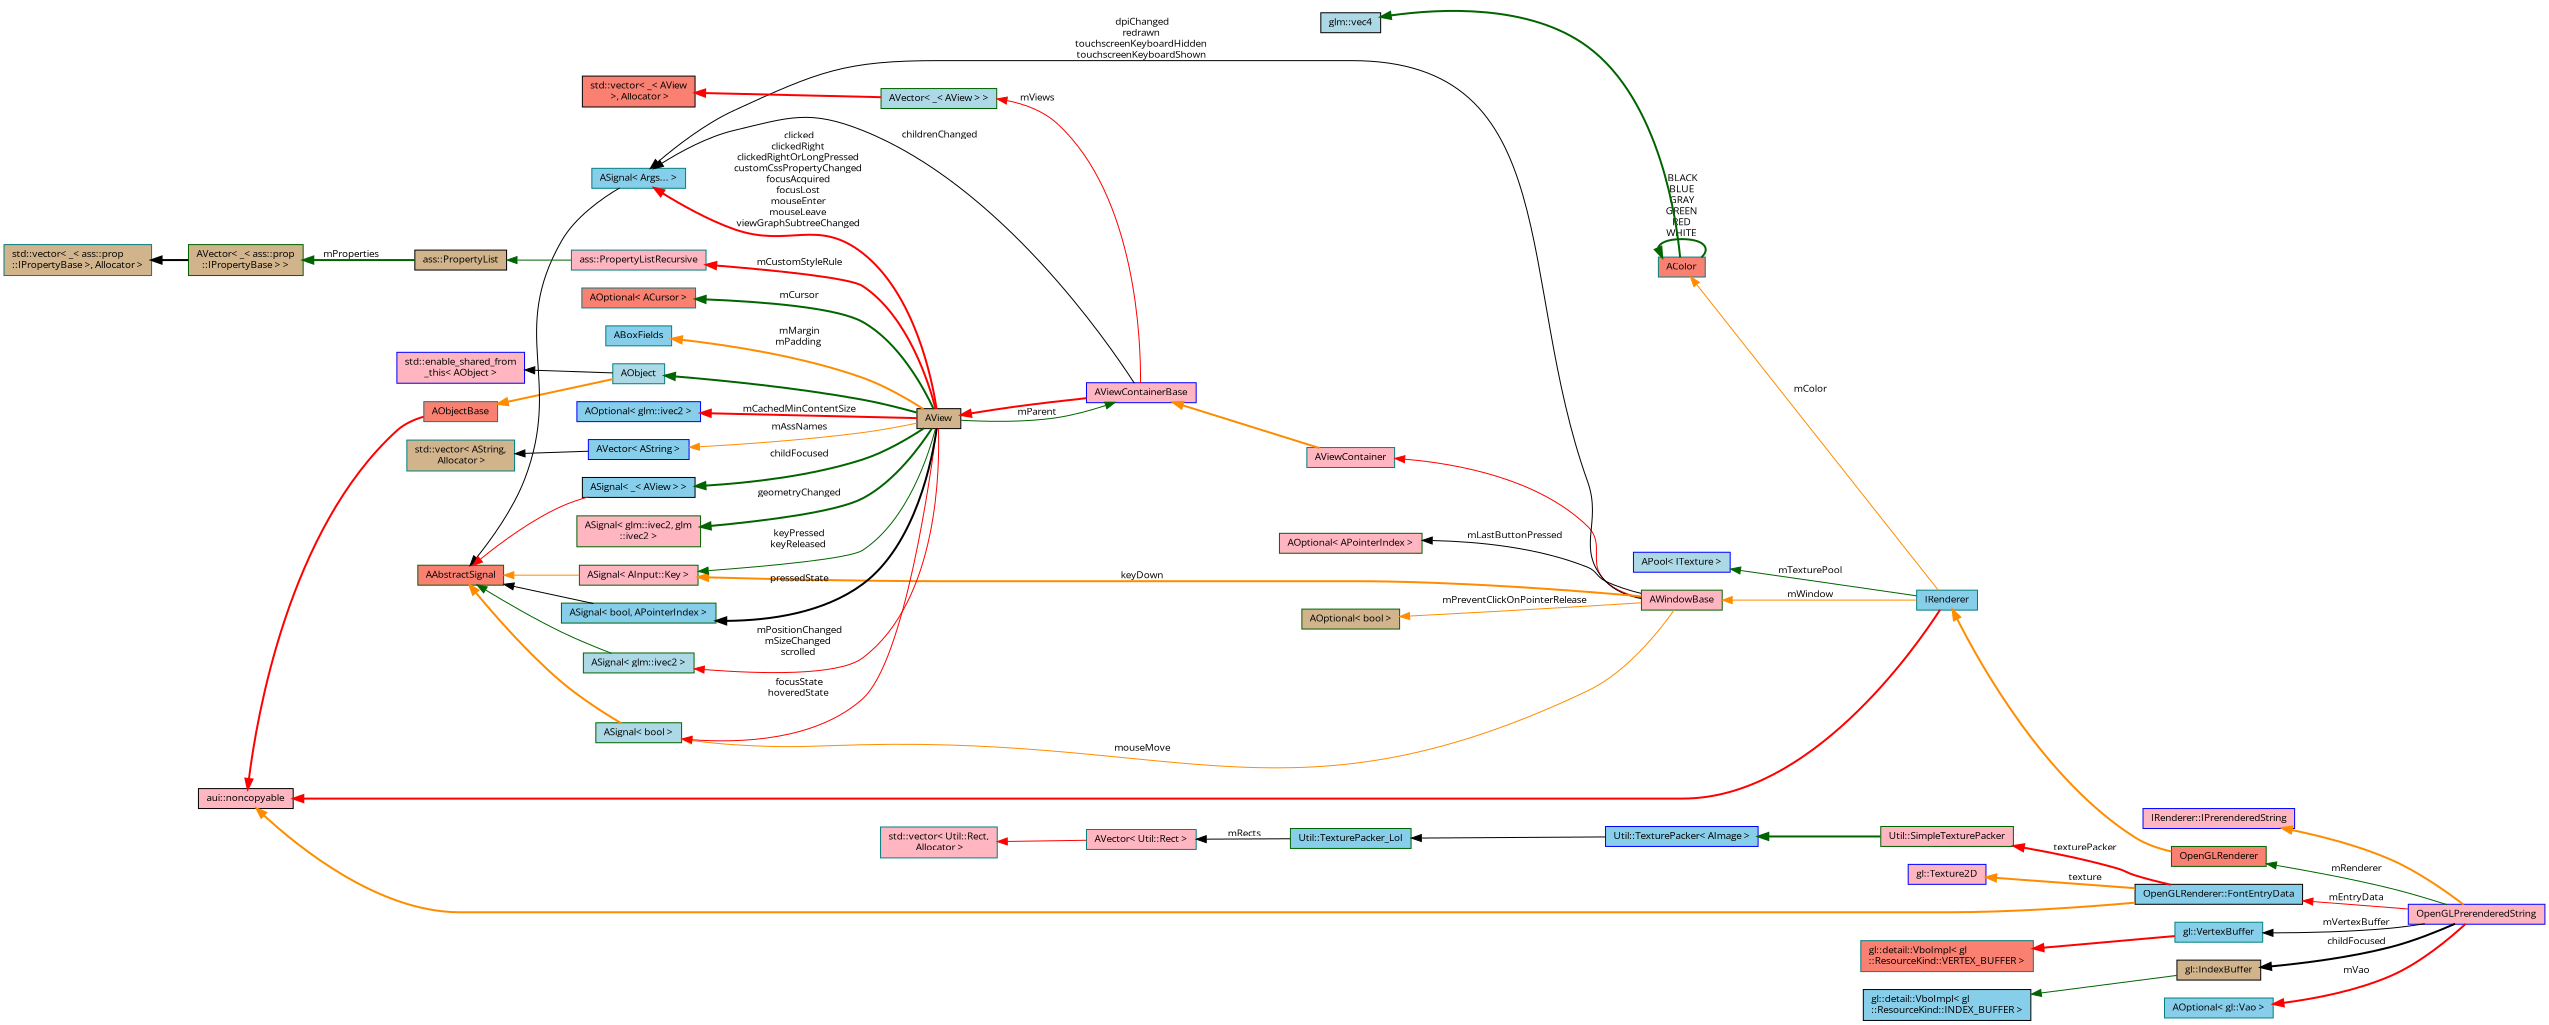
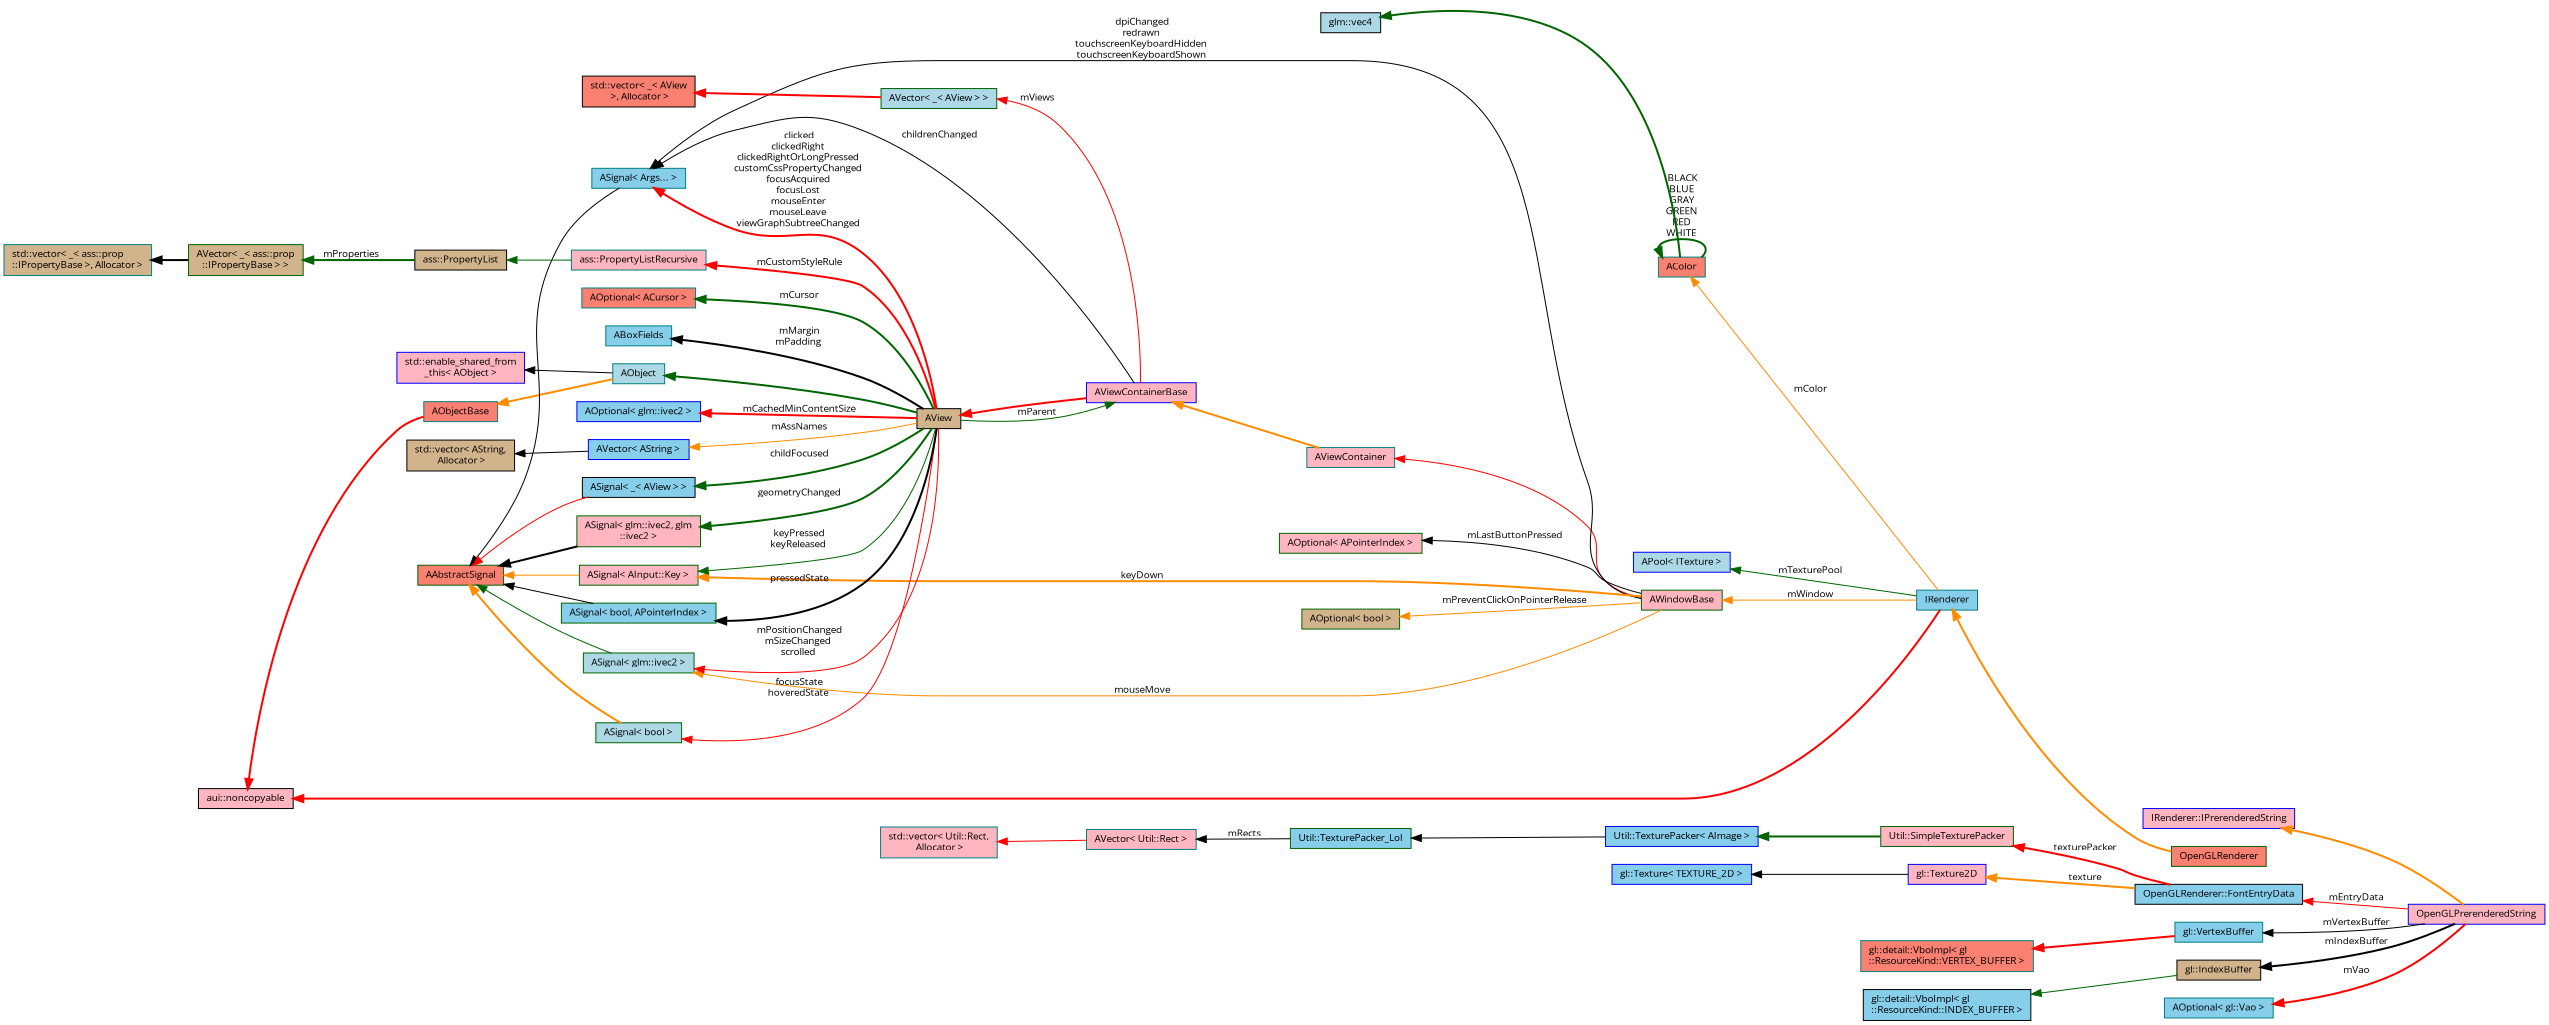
(807, 361) -> (807, 361)
(461, 456) -> (461, 456)
none -> (544, 555)
(1205, 765) -> (1189, 696)
none -> (1682, 874)
(2362, 882) -> none
(1186, 912) -> none
(2355, 942) -> (2355, 942)
